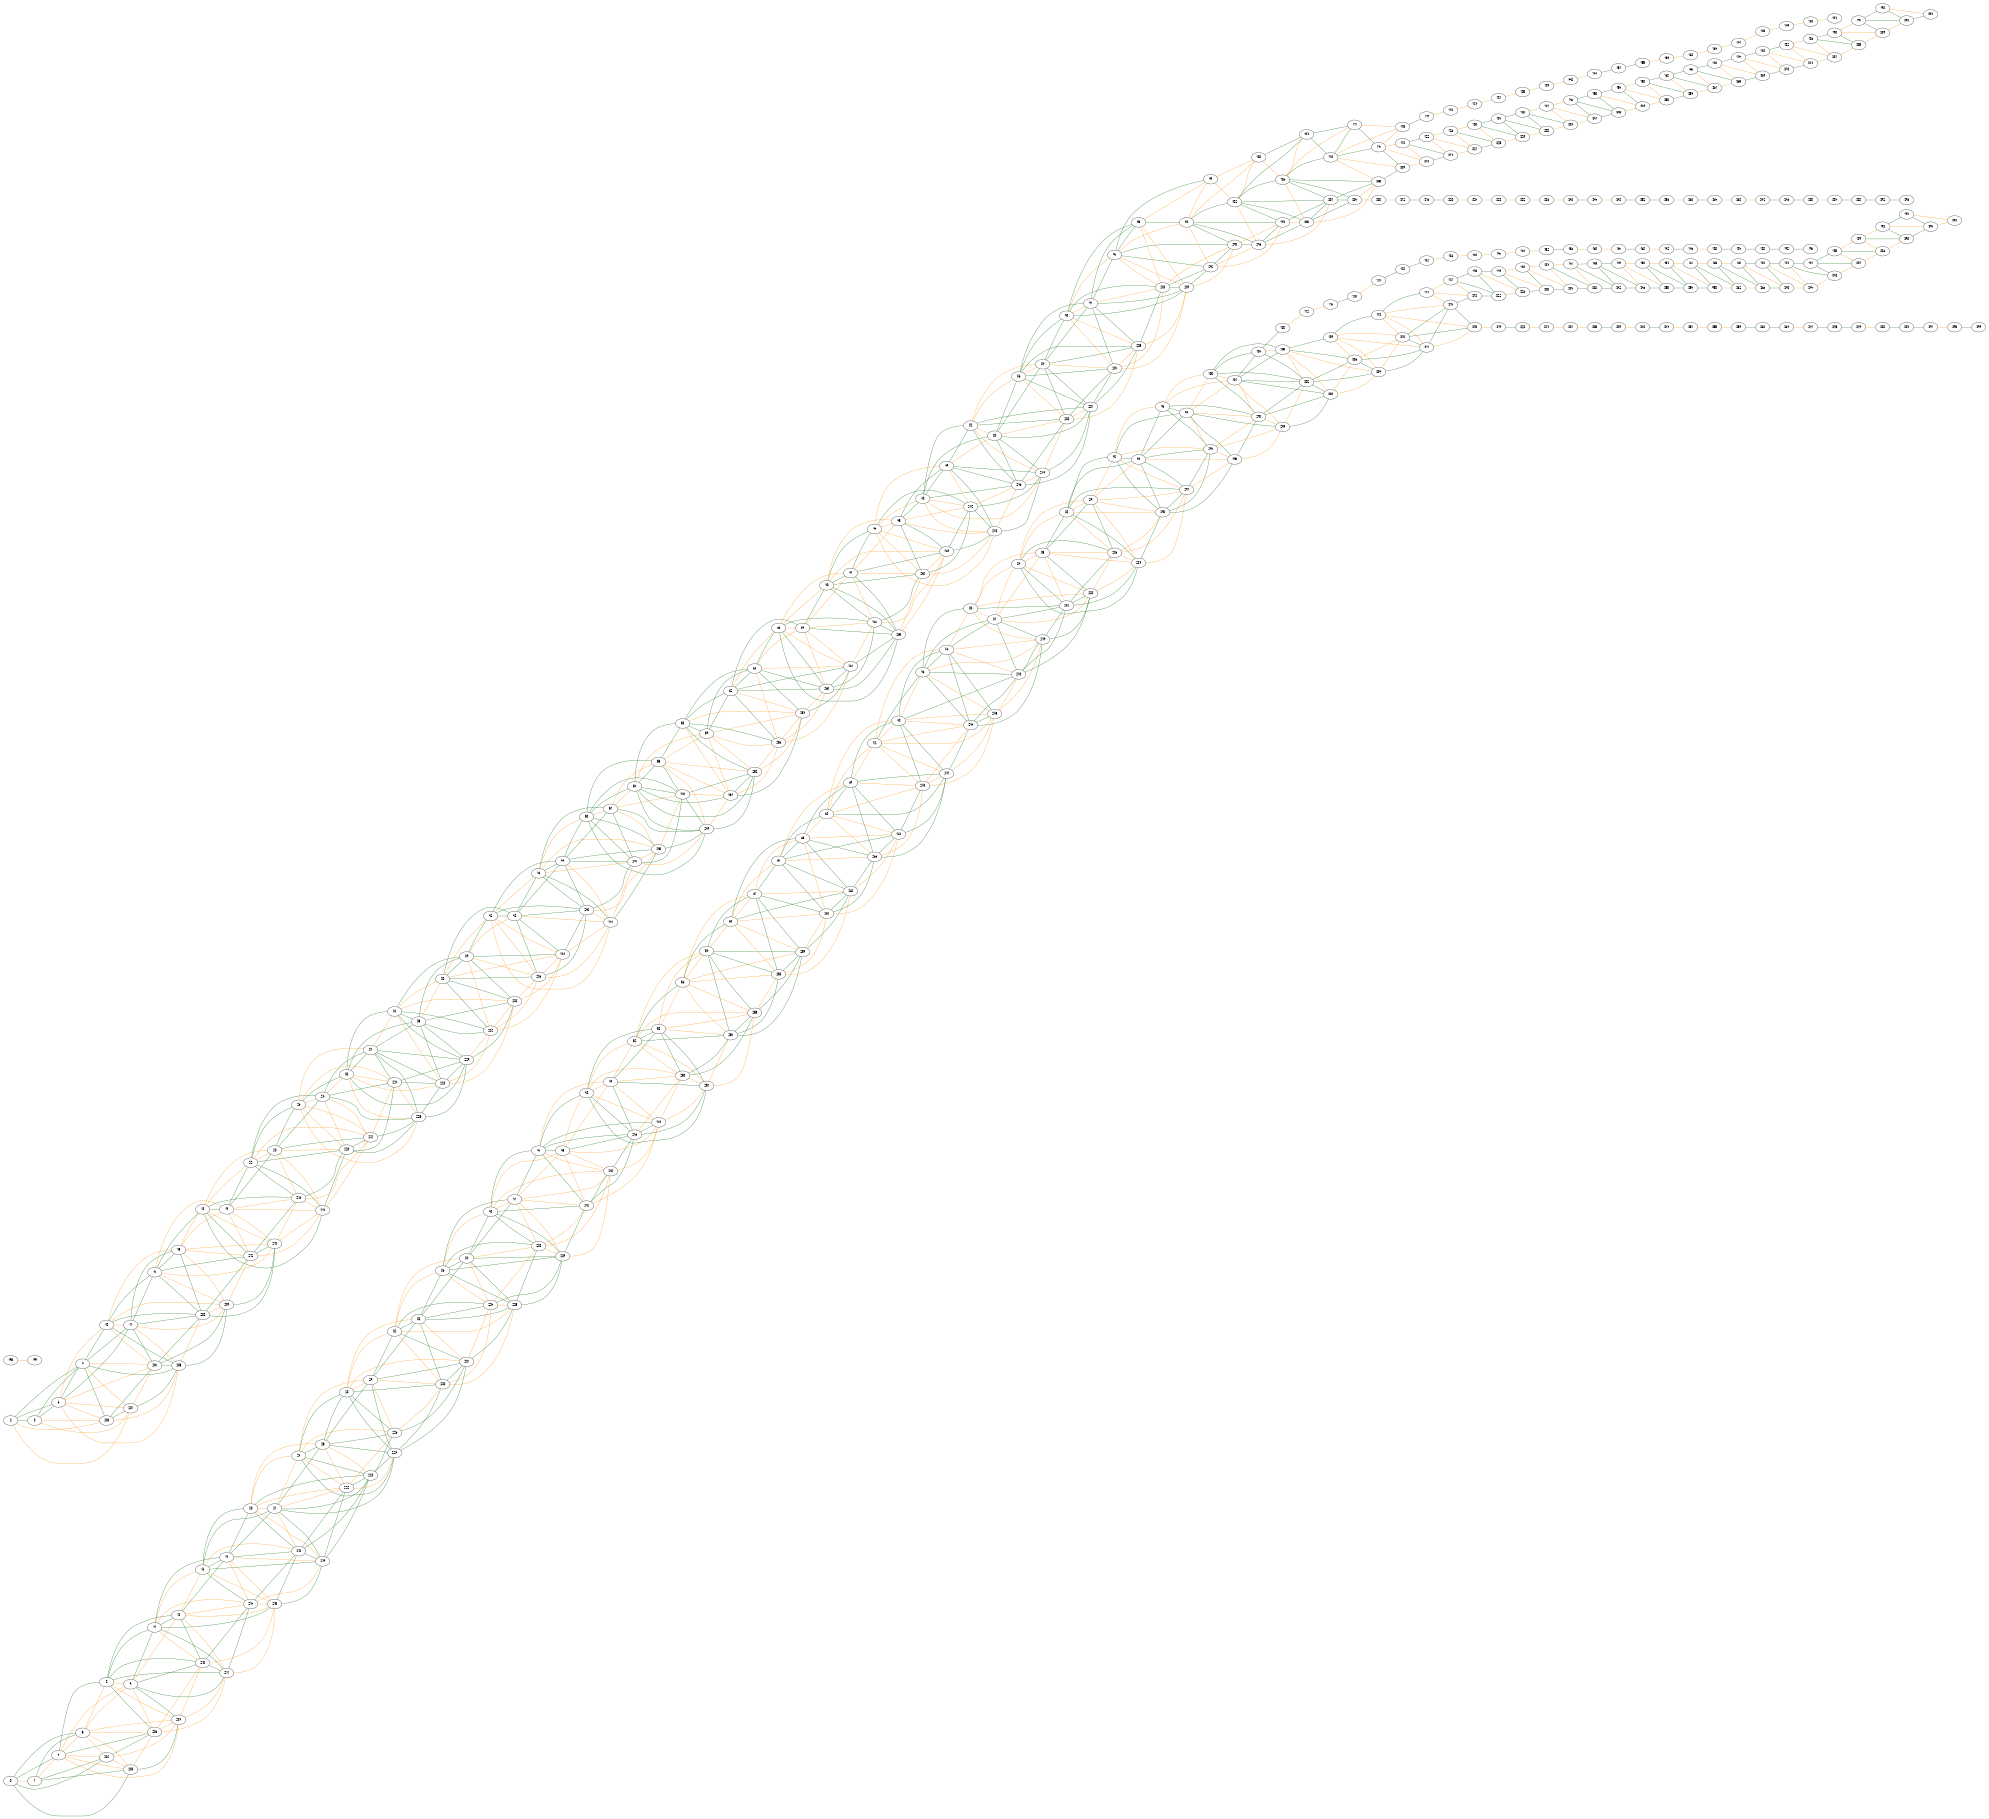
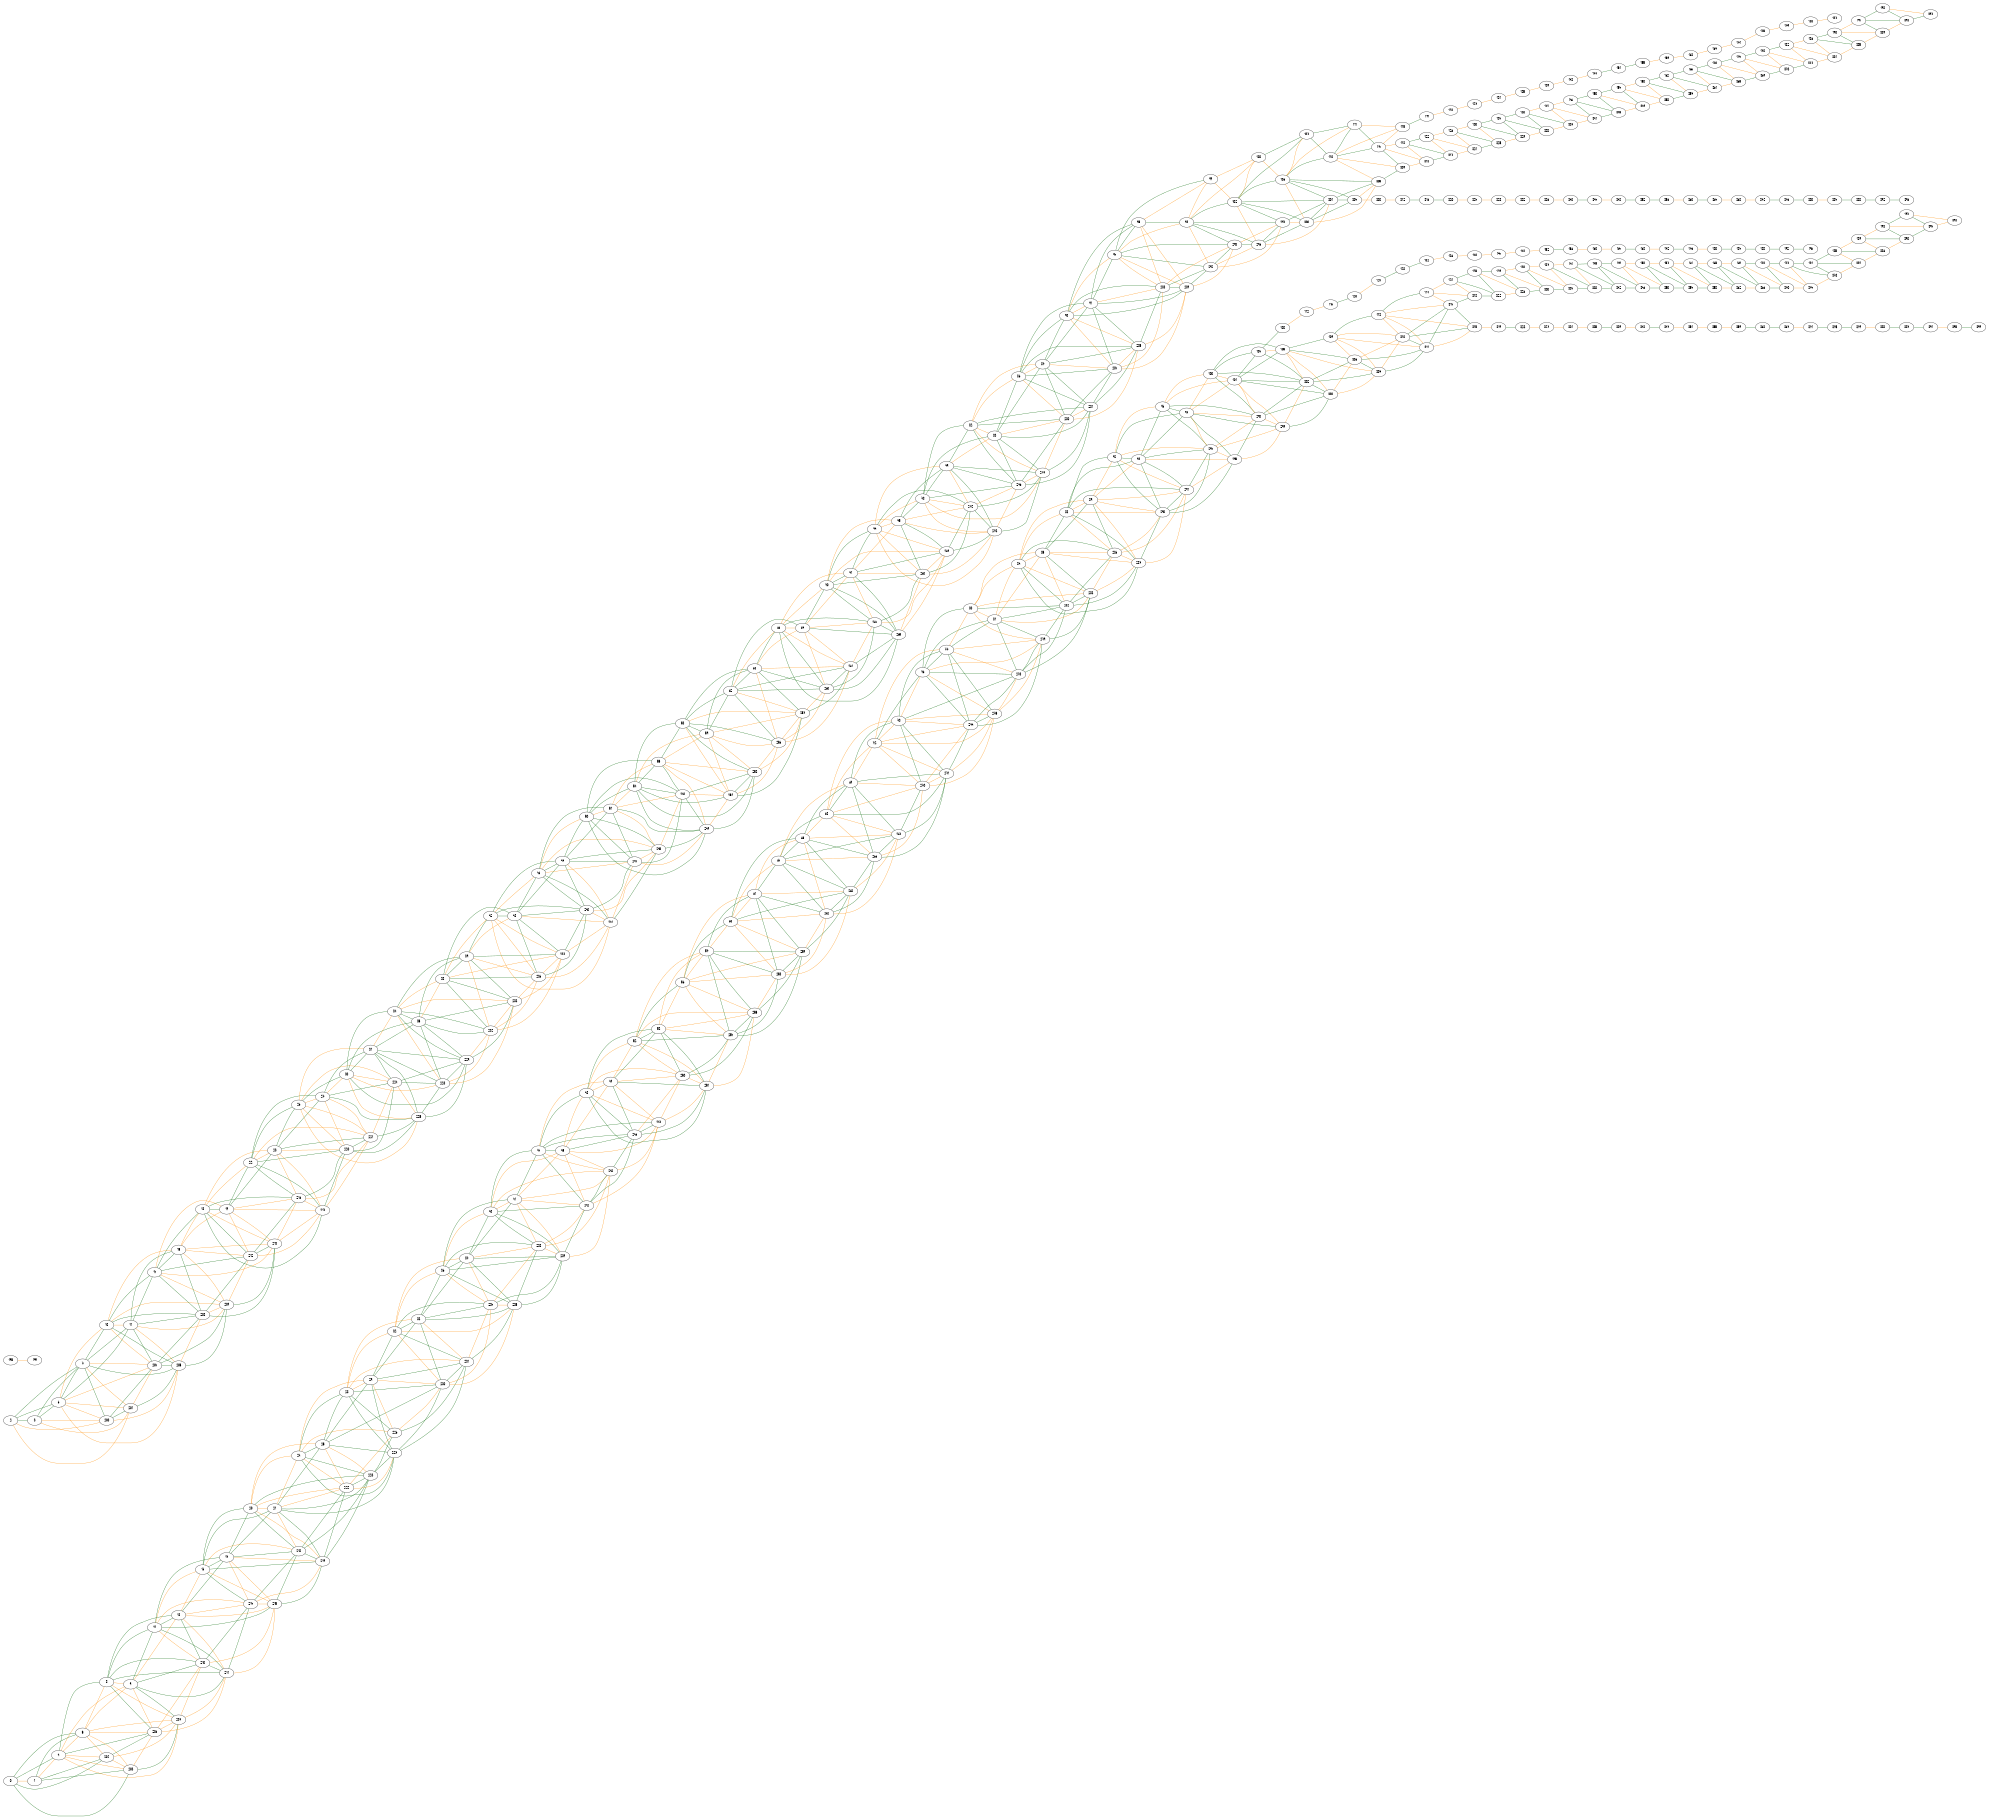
(1571, 80) -> (1571, 80)
(1715, 288) -> (1715, 288)
(359, 1440) -> (383, 1414)
